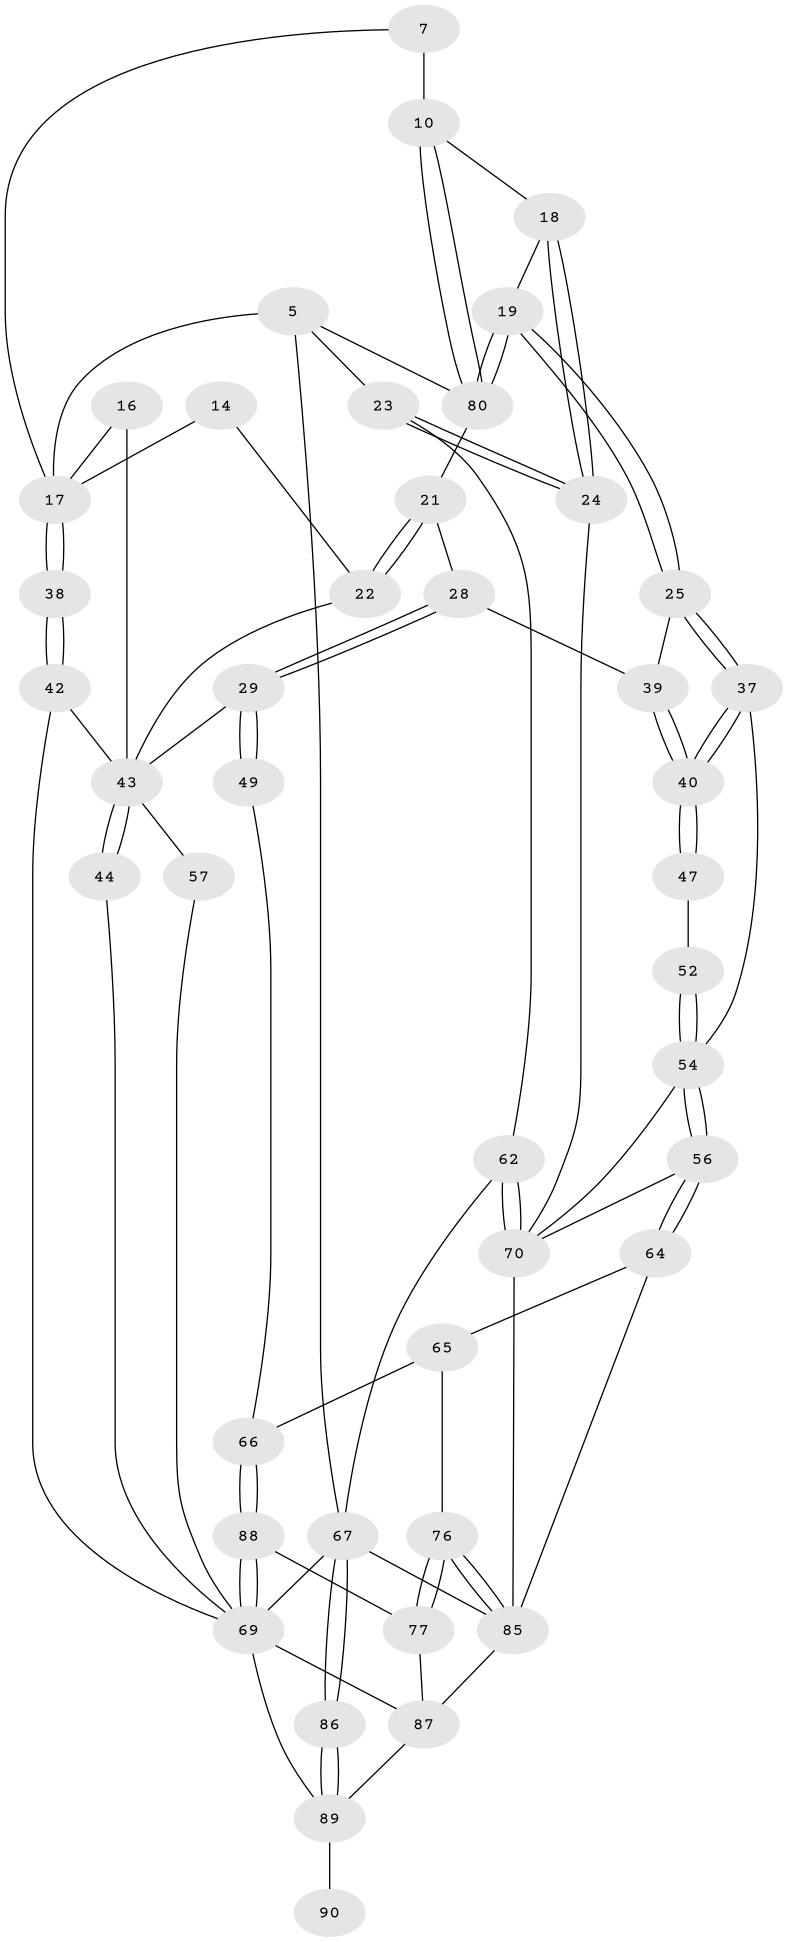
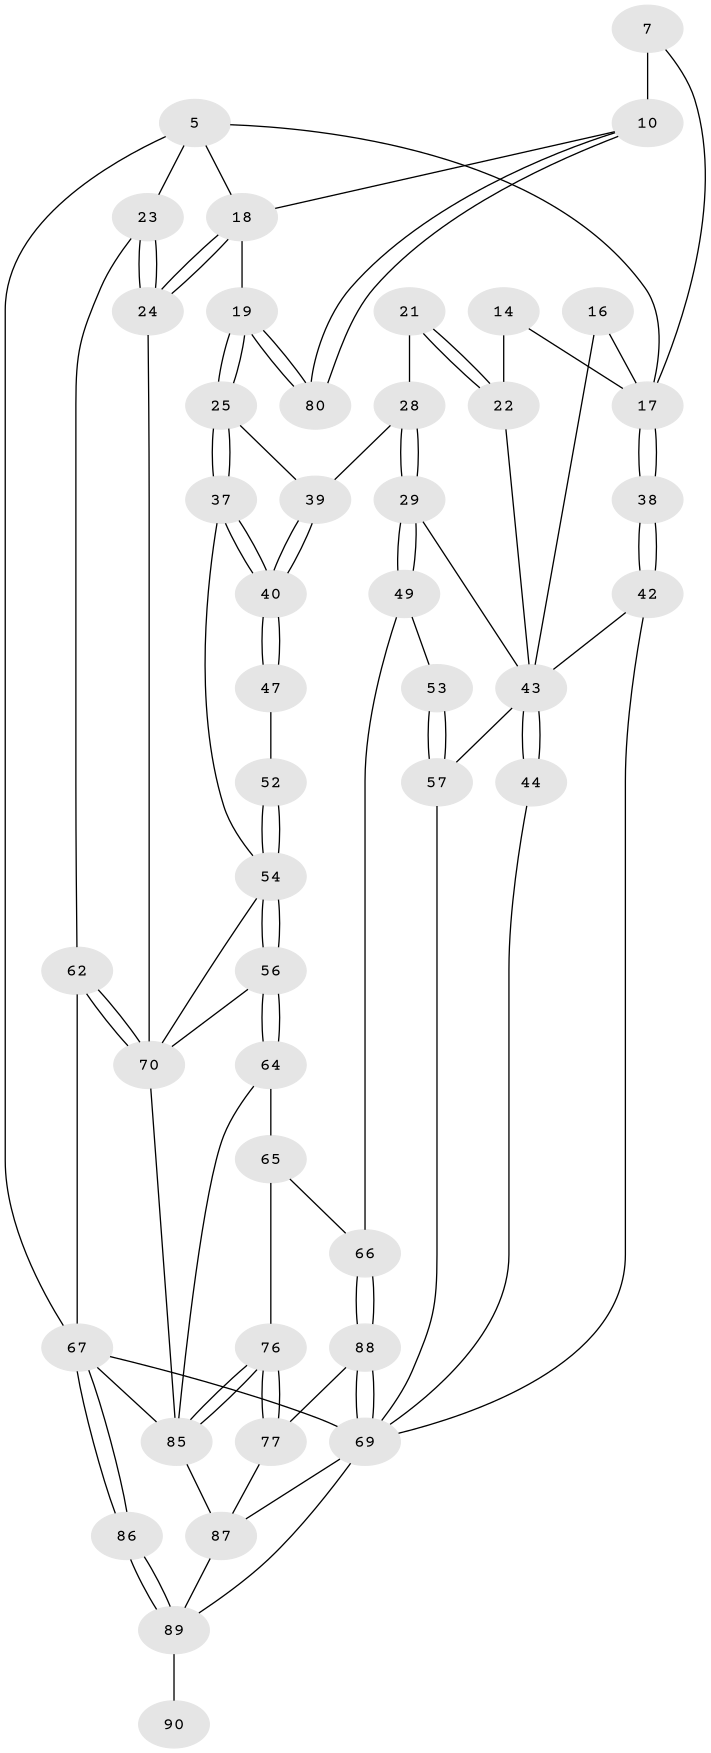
(385, 358) -> (219, 170)
(451, 459) -> none
none -> (437, 688)
